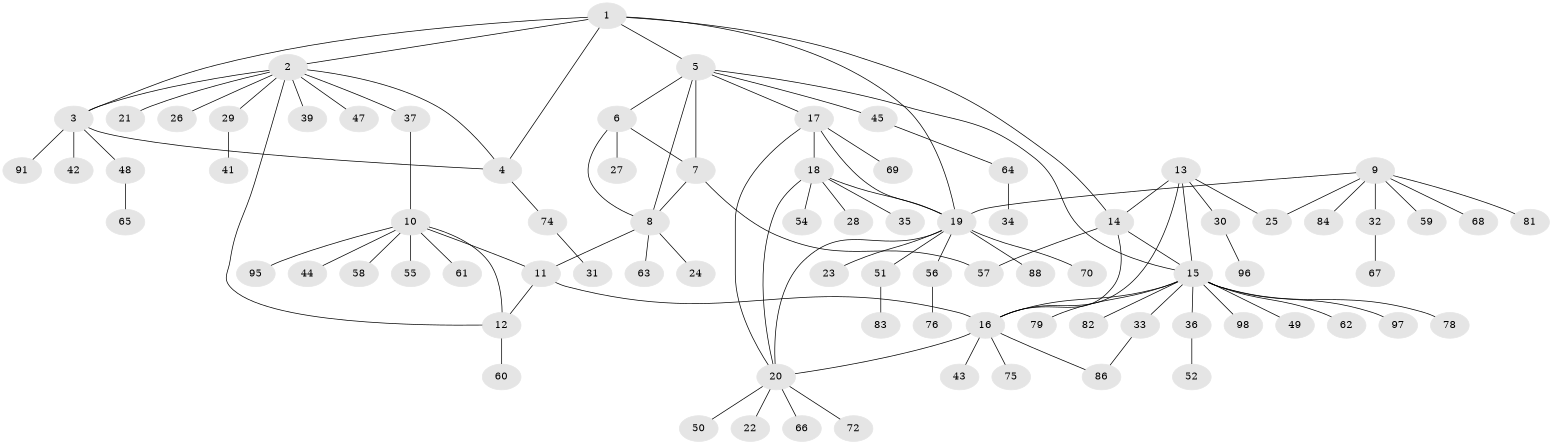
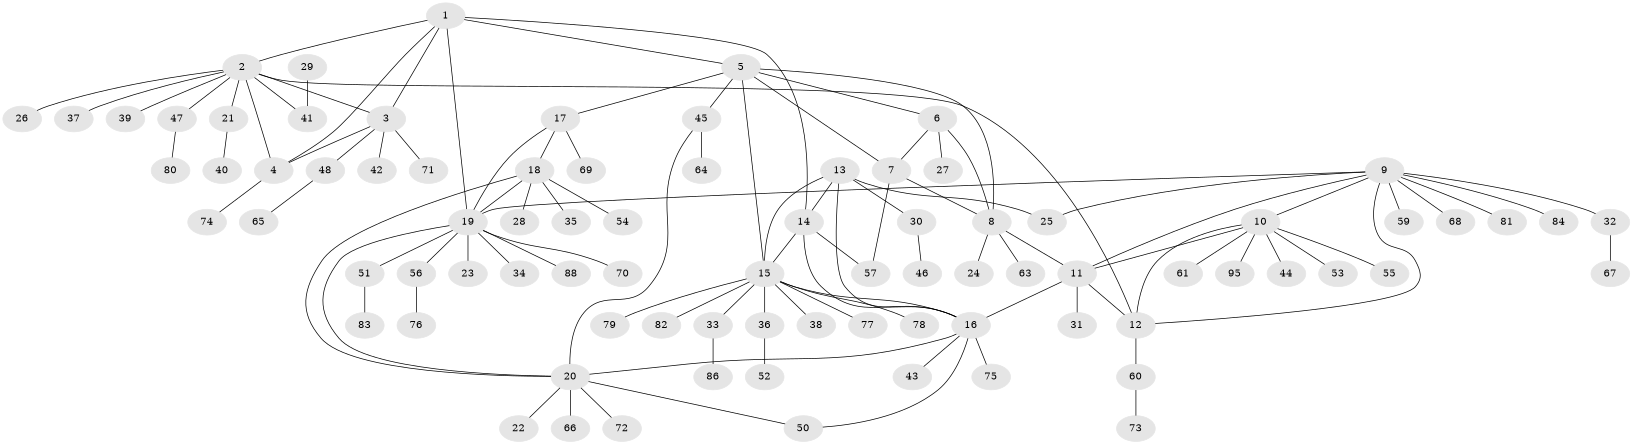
(258, 93) -> (275, 93)
(22, 171) -> (429, 171)
none -> (171, 171)
none -> (222, 171)
(411, 171) -> (1323, 196)
(1008, 196) -> (494, 248)
none -> (1227, 212)
(735, 238) -> (660, 270)
(570, 248) -> (1077, 300)
(359, 274) -> (1338, 274)
(1245, 274) -> (922, 274)
none -> (1350, 304)
(1243, 325) -> (816, 325)
(1295, 325) -> none
(1347, 325) -> none
(1398, 325) -> (868, 325)
(1043, 352) -> (911, 406)
none -> (1136, 429)
